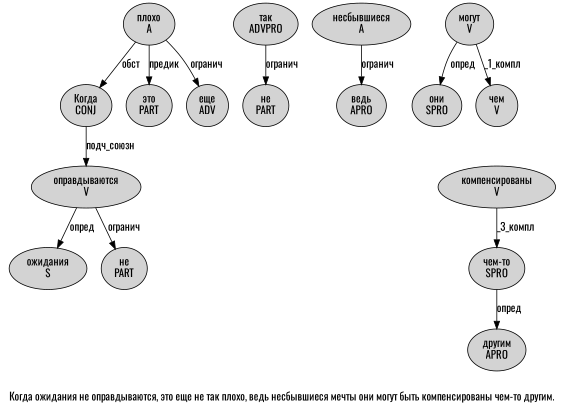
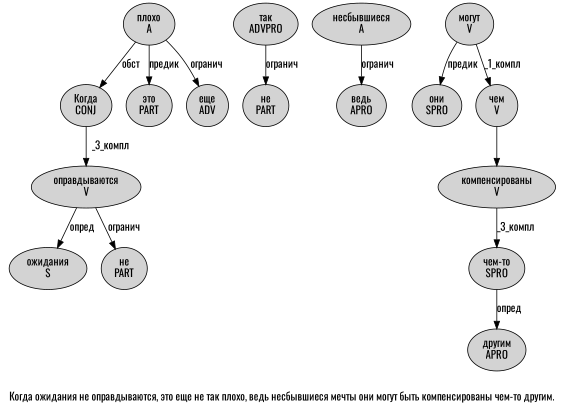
(463, 65) -> (463, 65)
none -> (497, 142)
(111, 146) -> (111, 146)
